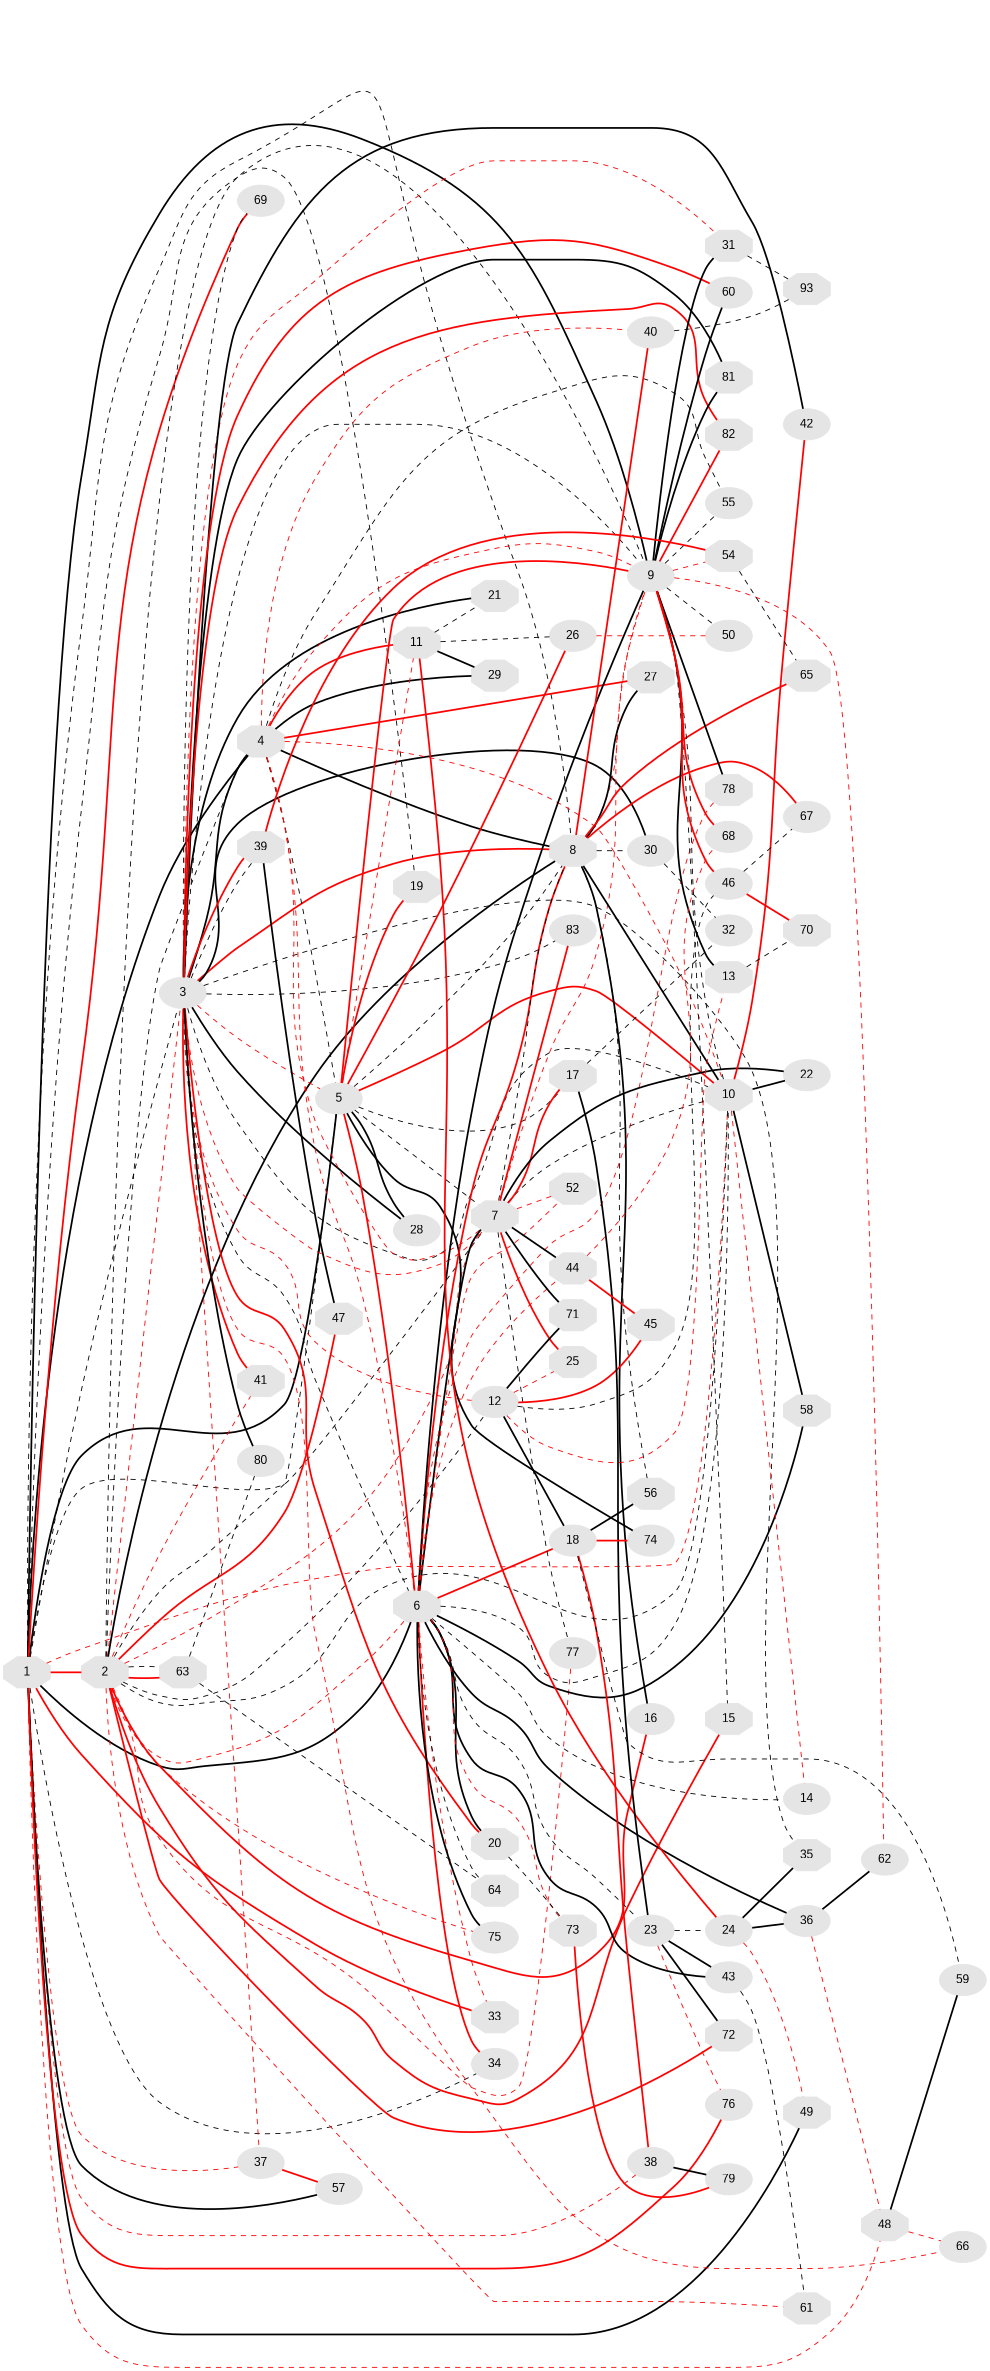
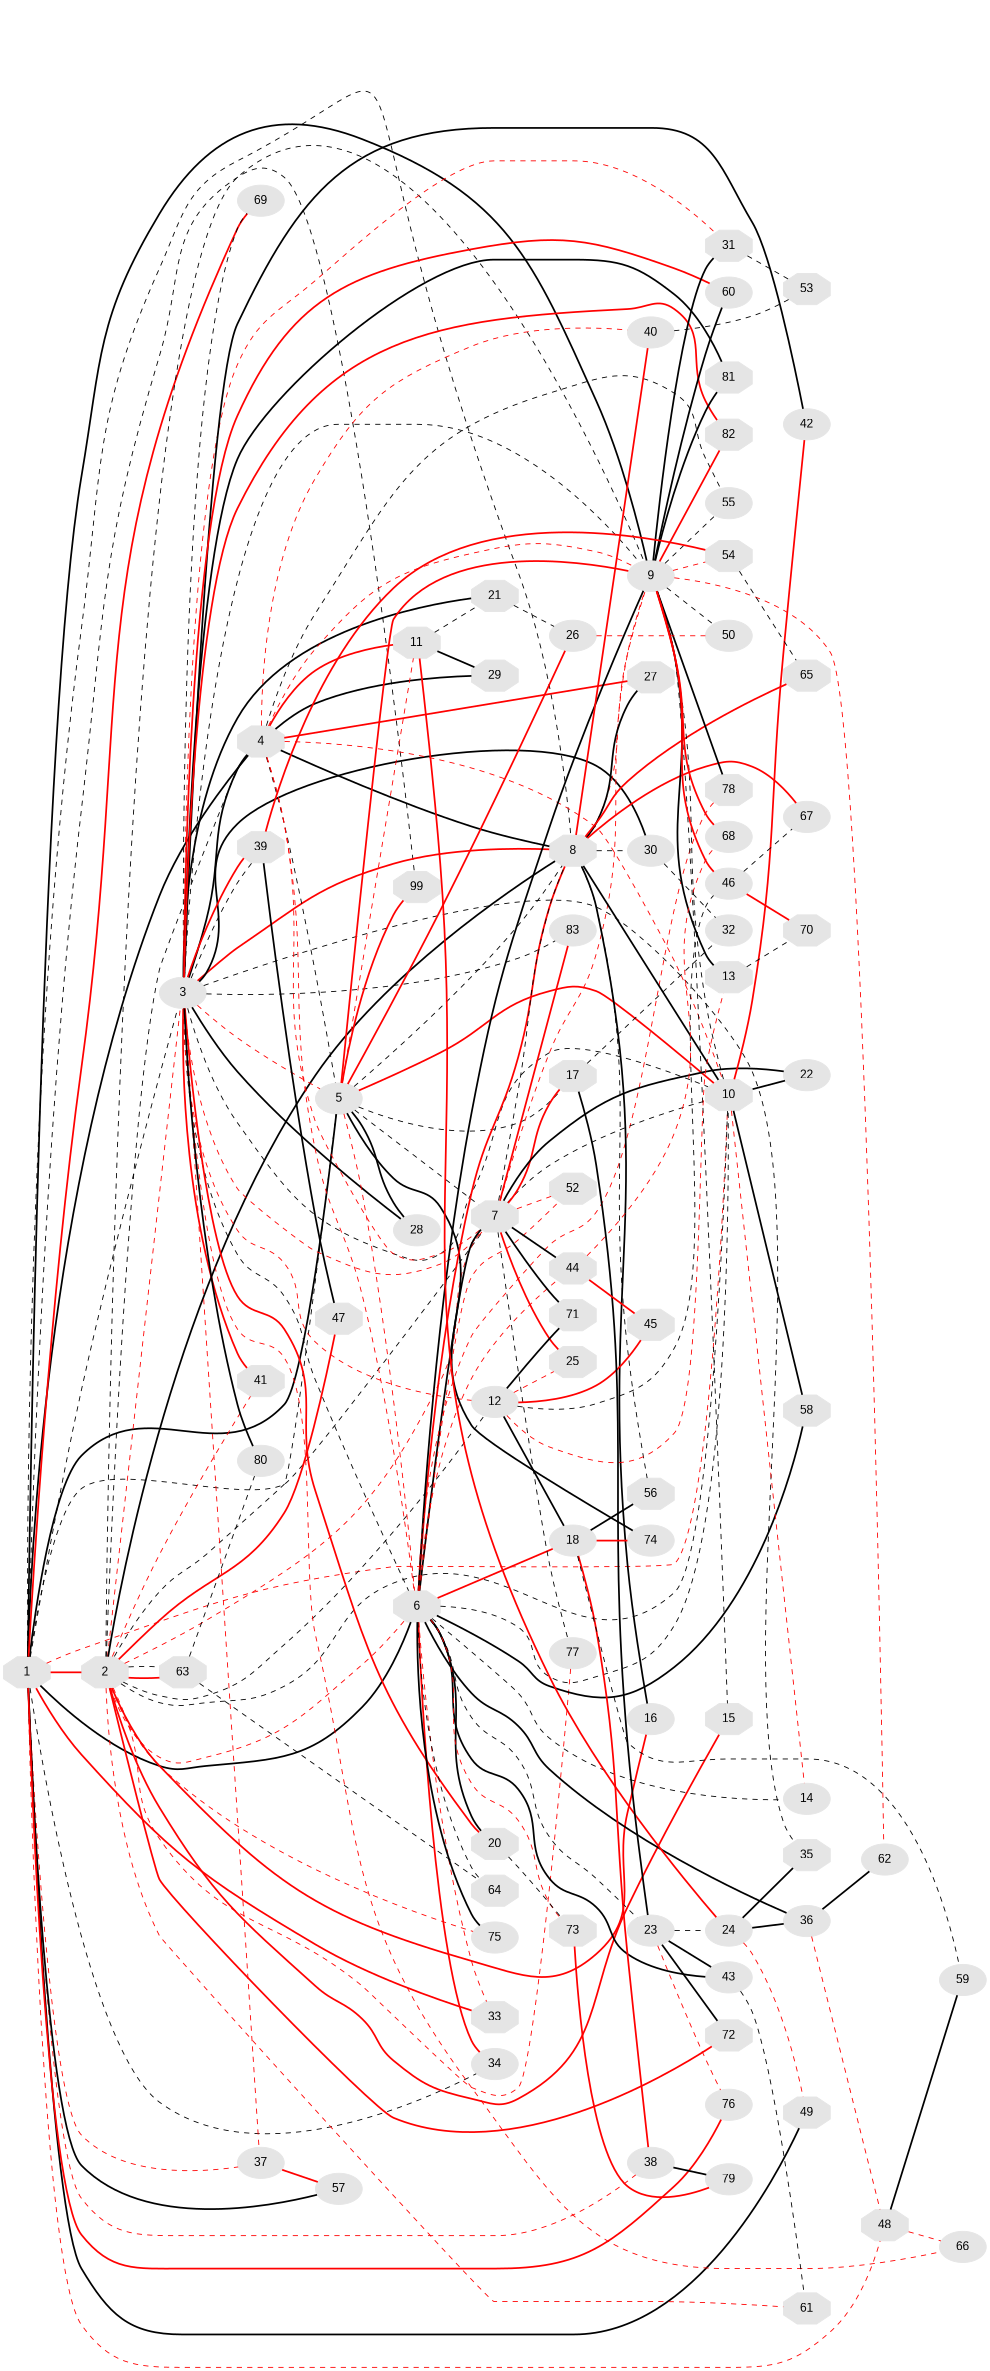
(807, 289) -> (807, 289)
(495, 639) -> (539, 619)
(417, 887) -> (417, 887)
(385, 1339) -> (385, 1339)
